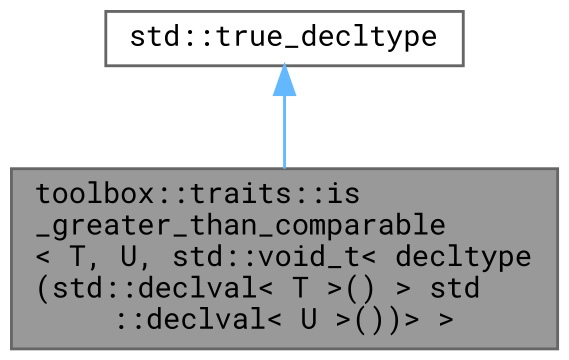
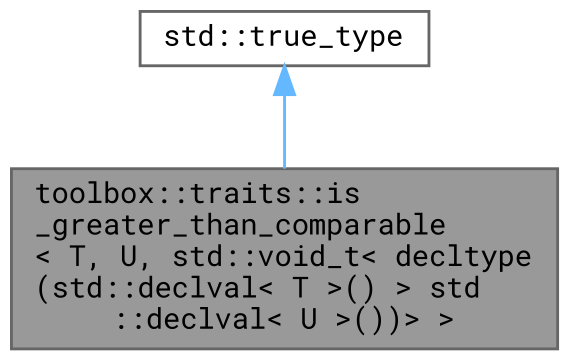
(285, 39) -> (285, 39)
